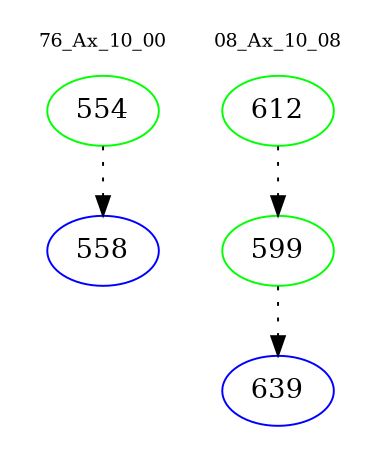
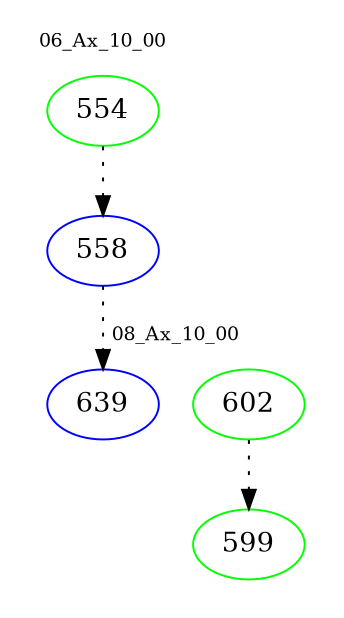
(103, 42) -> (103, 42)
(278, 42) -> (176, 335)
(278, 111) -> (249, 404)
(278, 311) -> (103, 329)
